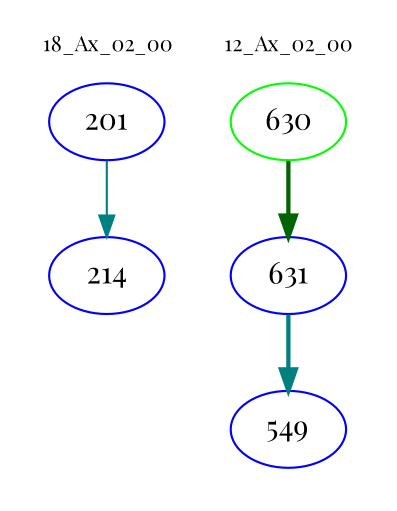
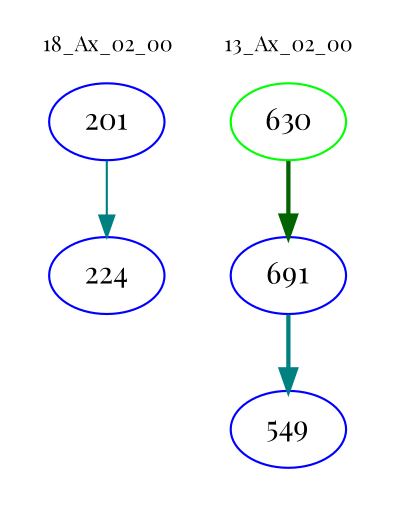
(289, 46) -> (289, 46)
(107, 276) -> (107, 276)
(288, 276) -> (288, 276)
